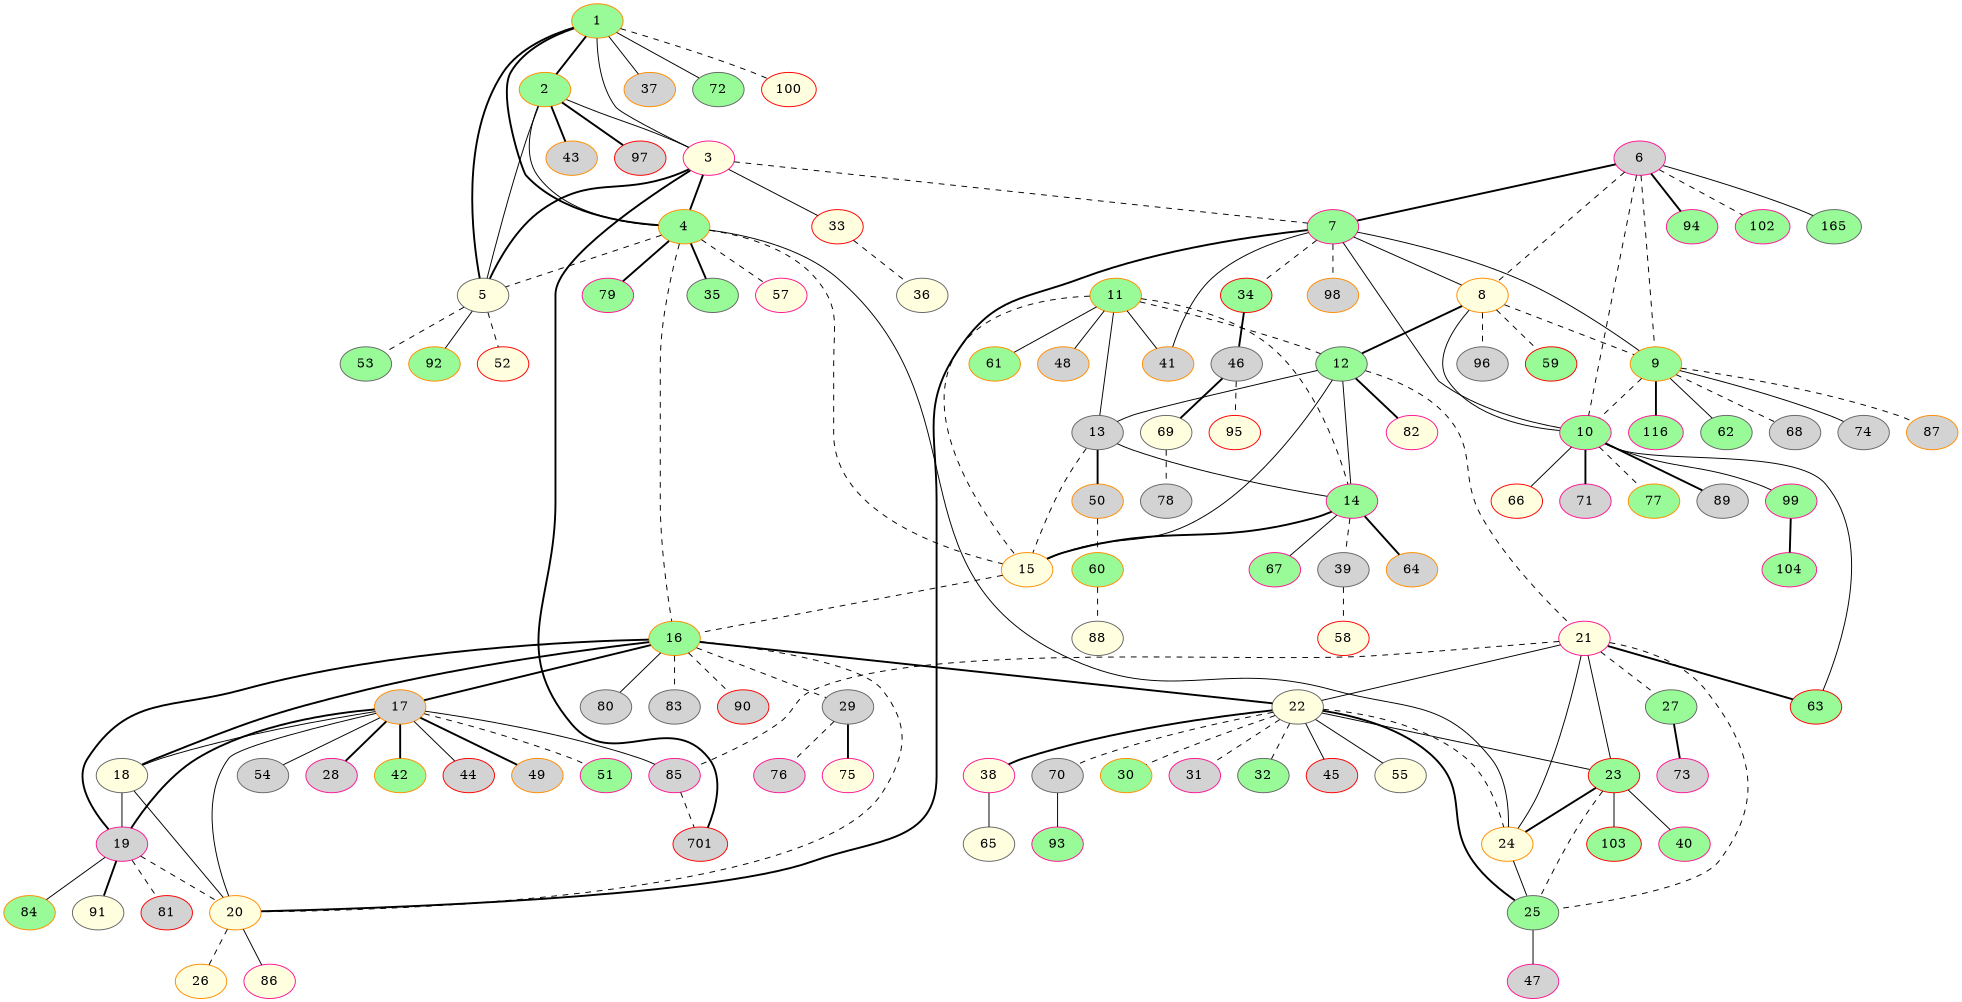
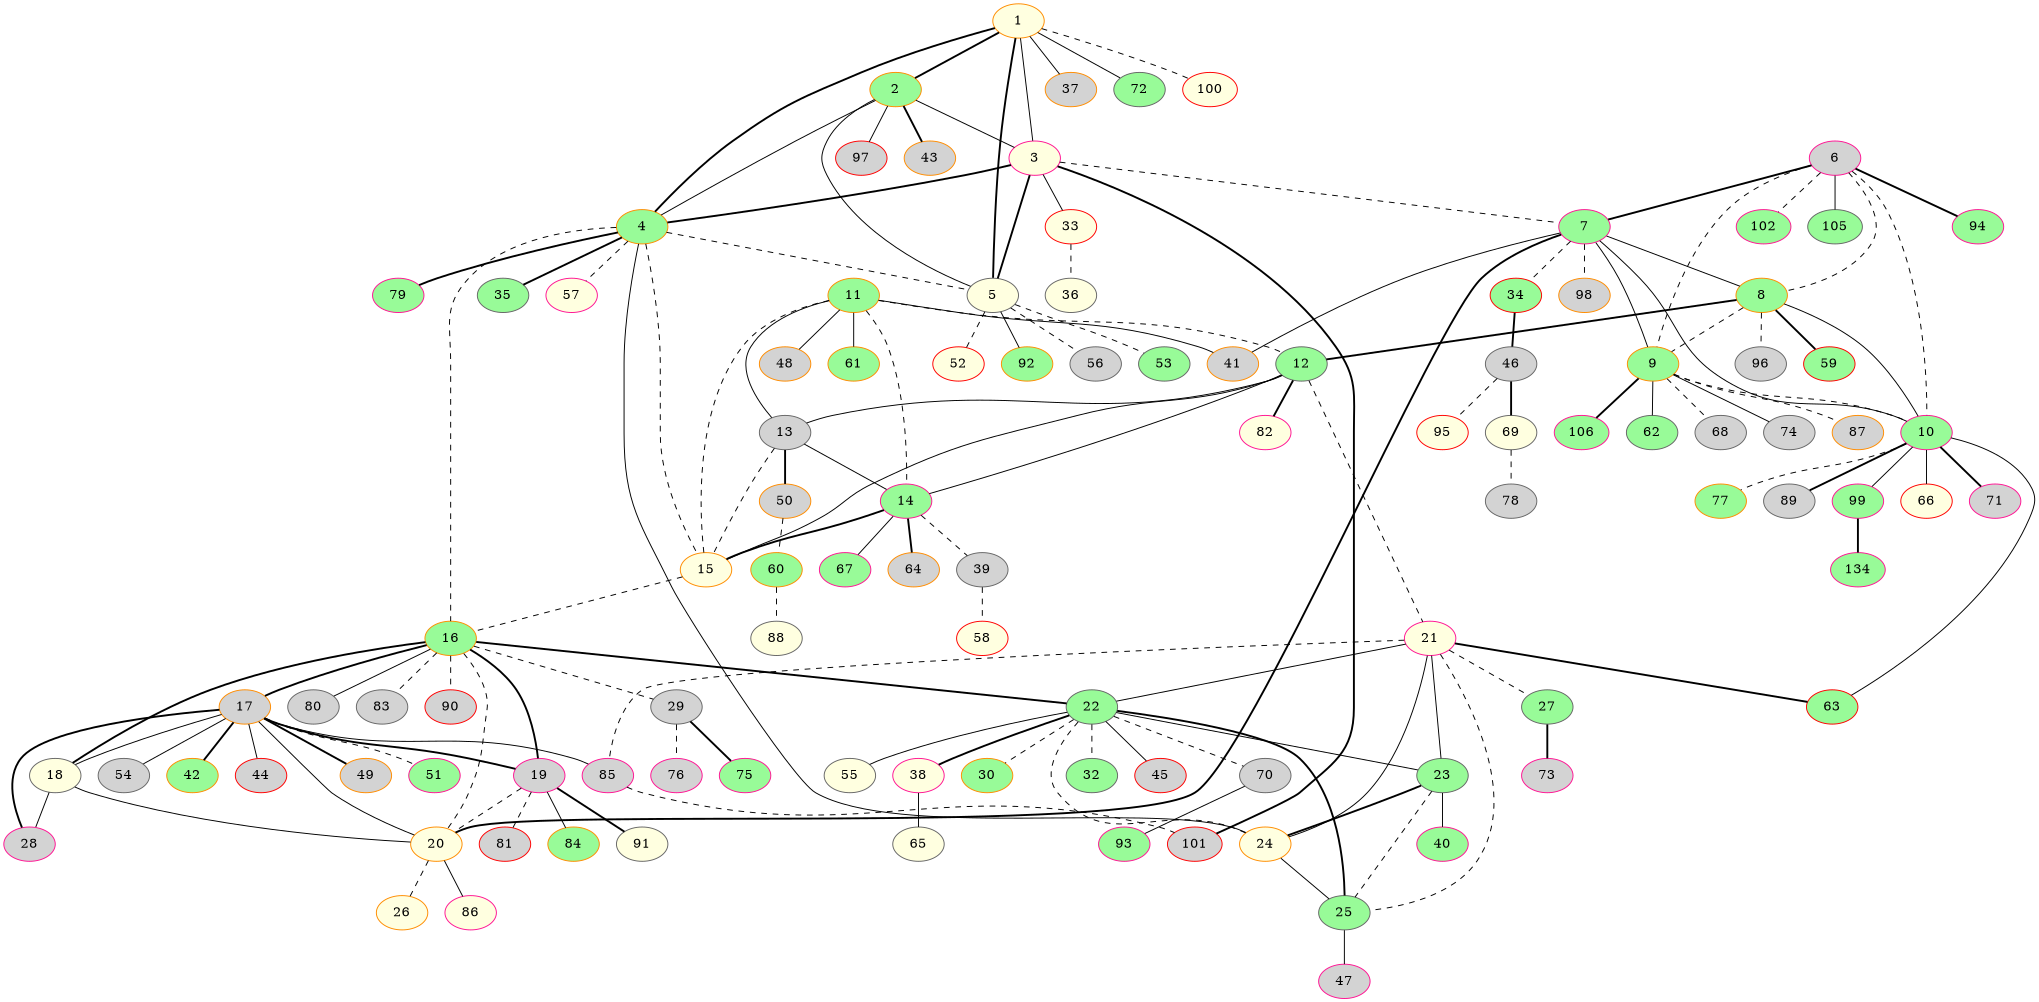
(597, 21) -> (1019, 21)
(593, 124) -> (878, 124)
(1834, 227) -> (1835, 227)
(1483, 295) -> (1762, 295)
(1517, 330) -> (1796, 330)
none -> (1096, 364)
(1656, 433) -> (1582, 433)
(1789, 570) -> (1858, 570)
(1298, 707) -> (1092, 707)
(848, 776) -> (745, 776)
(1195, 776) -> none
(1614, 776) -> (1443, 776)
(122, 810) -> (42, 810)
(700, 844) -> (1195, 844)
(1614, 844) -> none
